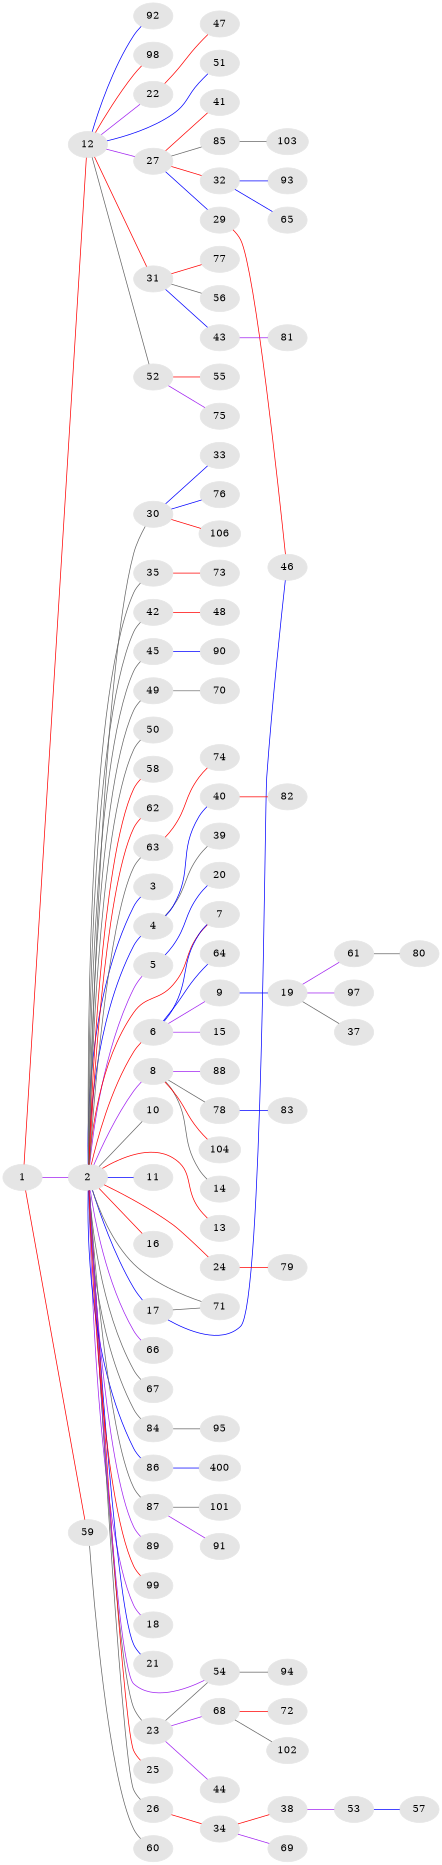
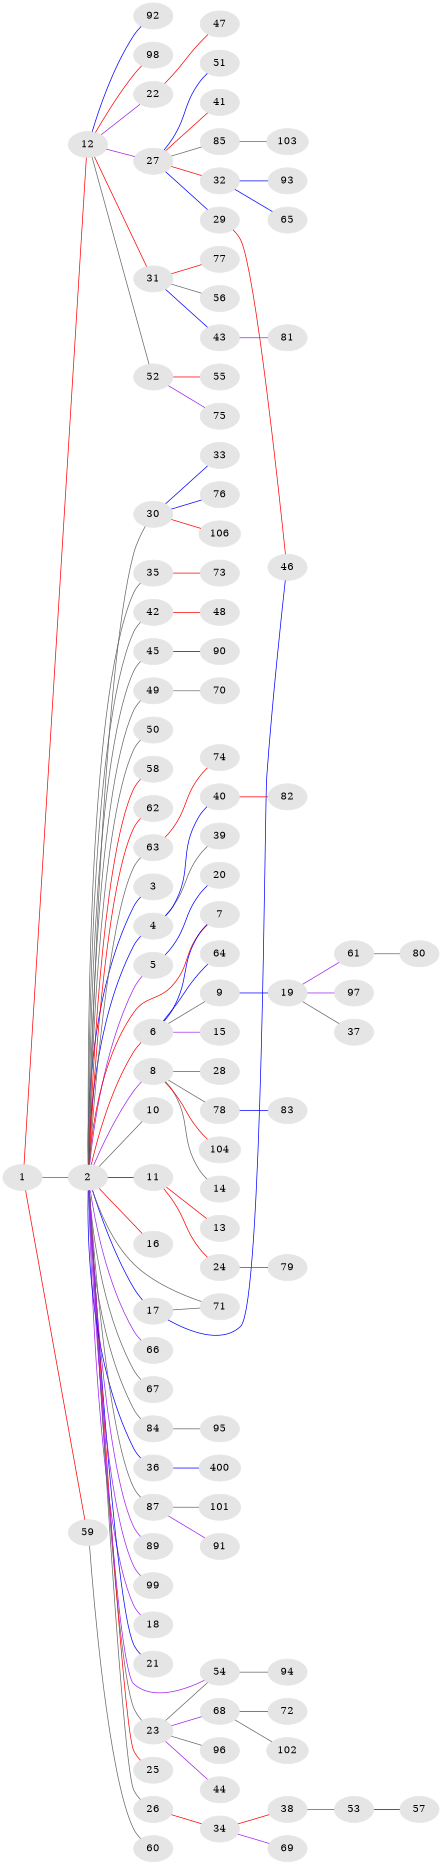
(165, 119) -> (185, 111)
(187, 1013) -> (187, 1013)
(220, 1071) -> (220, 1071)
(171, 1157) -> (187, 1203)
(160, 1216) -> (185, 1223)
(101, 1386) -> (101, 1386)
(153, 1468) -> (153, 1468)
none -> (220, 1751)
